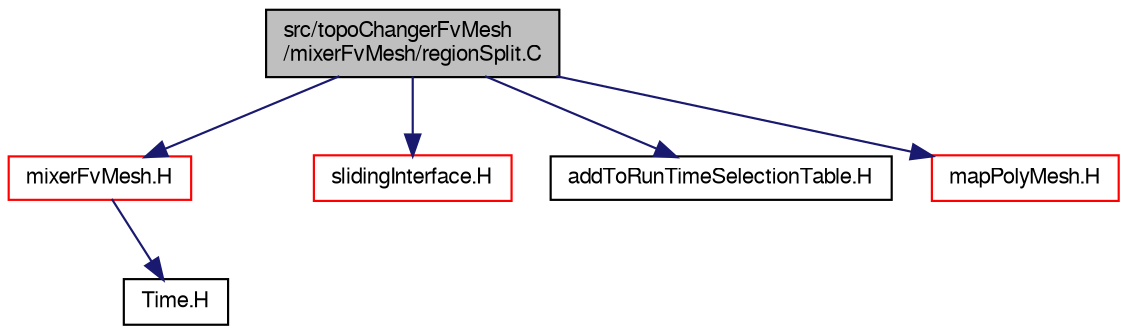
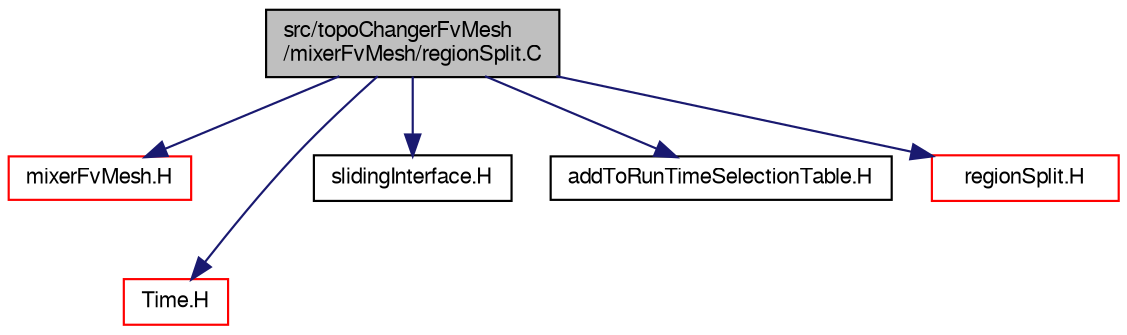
(413, 178) -> (413, 178)
(1025, 178) -> (1025, 178)
(132, 230) -> (287, 165)
(176, 302) -> (176, 302)
